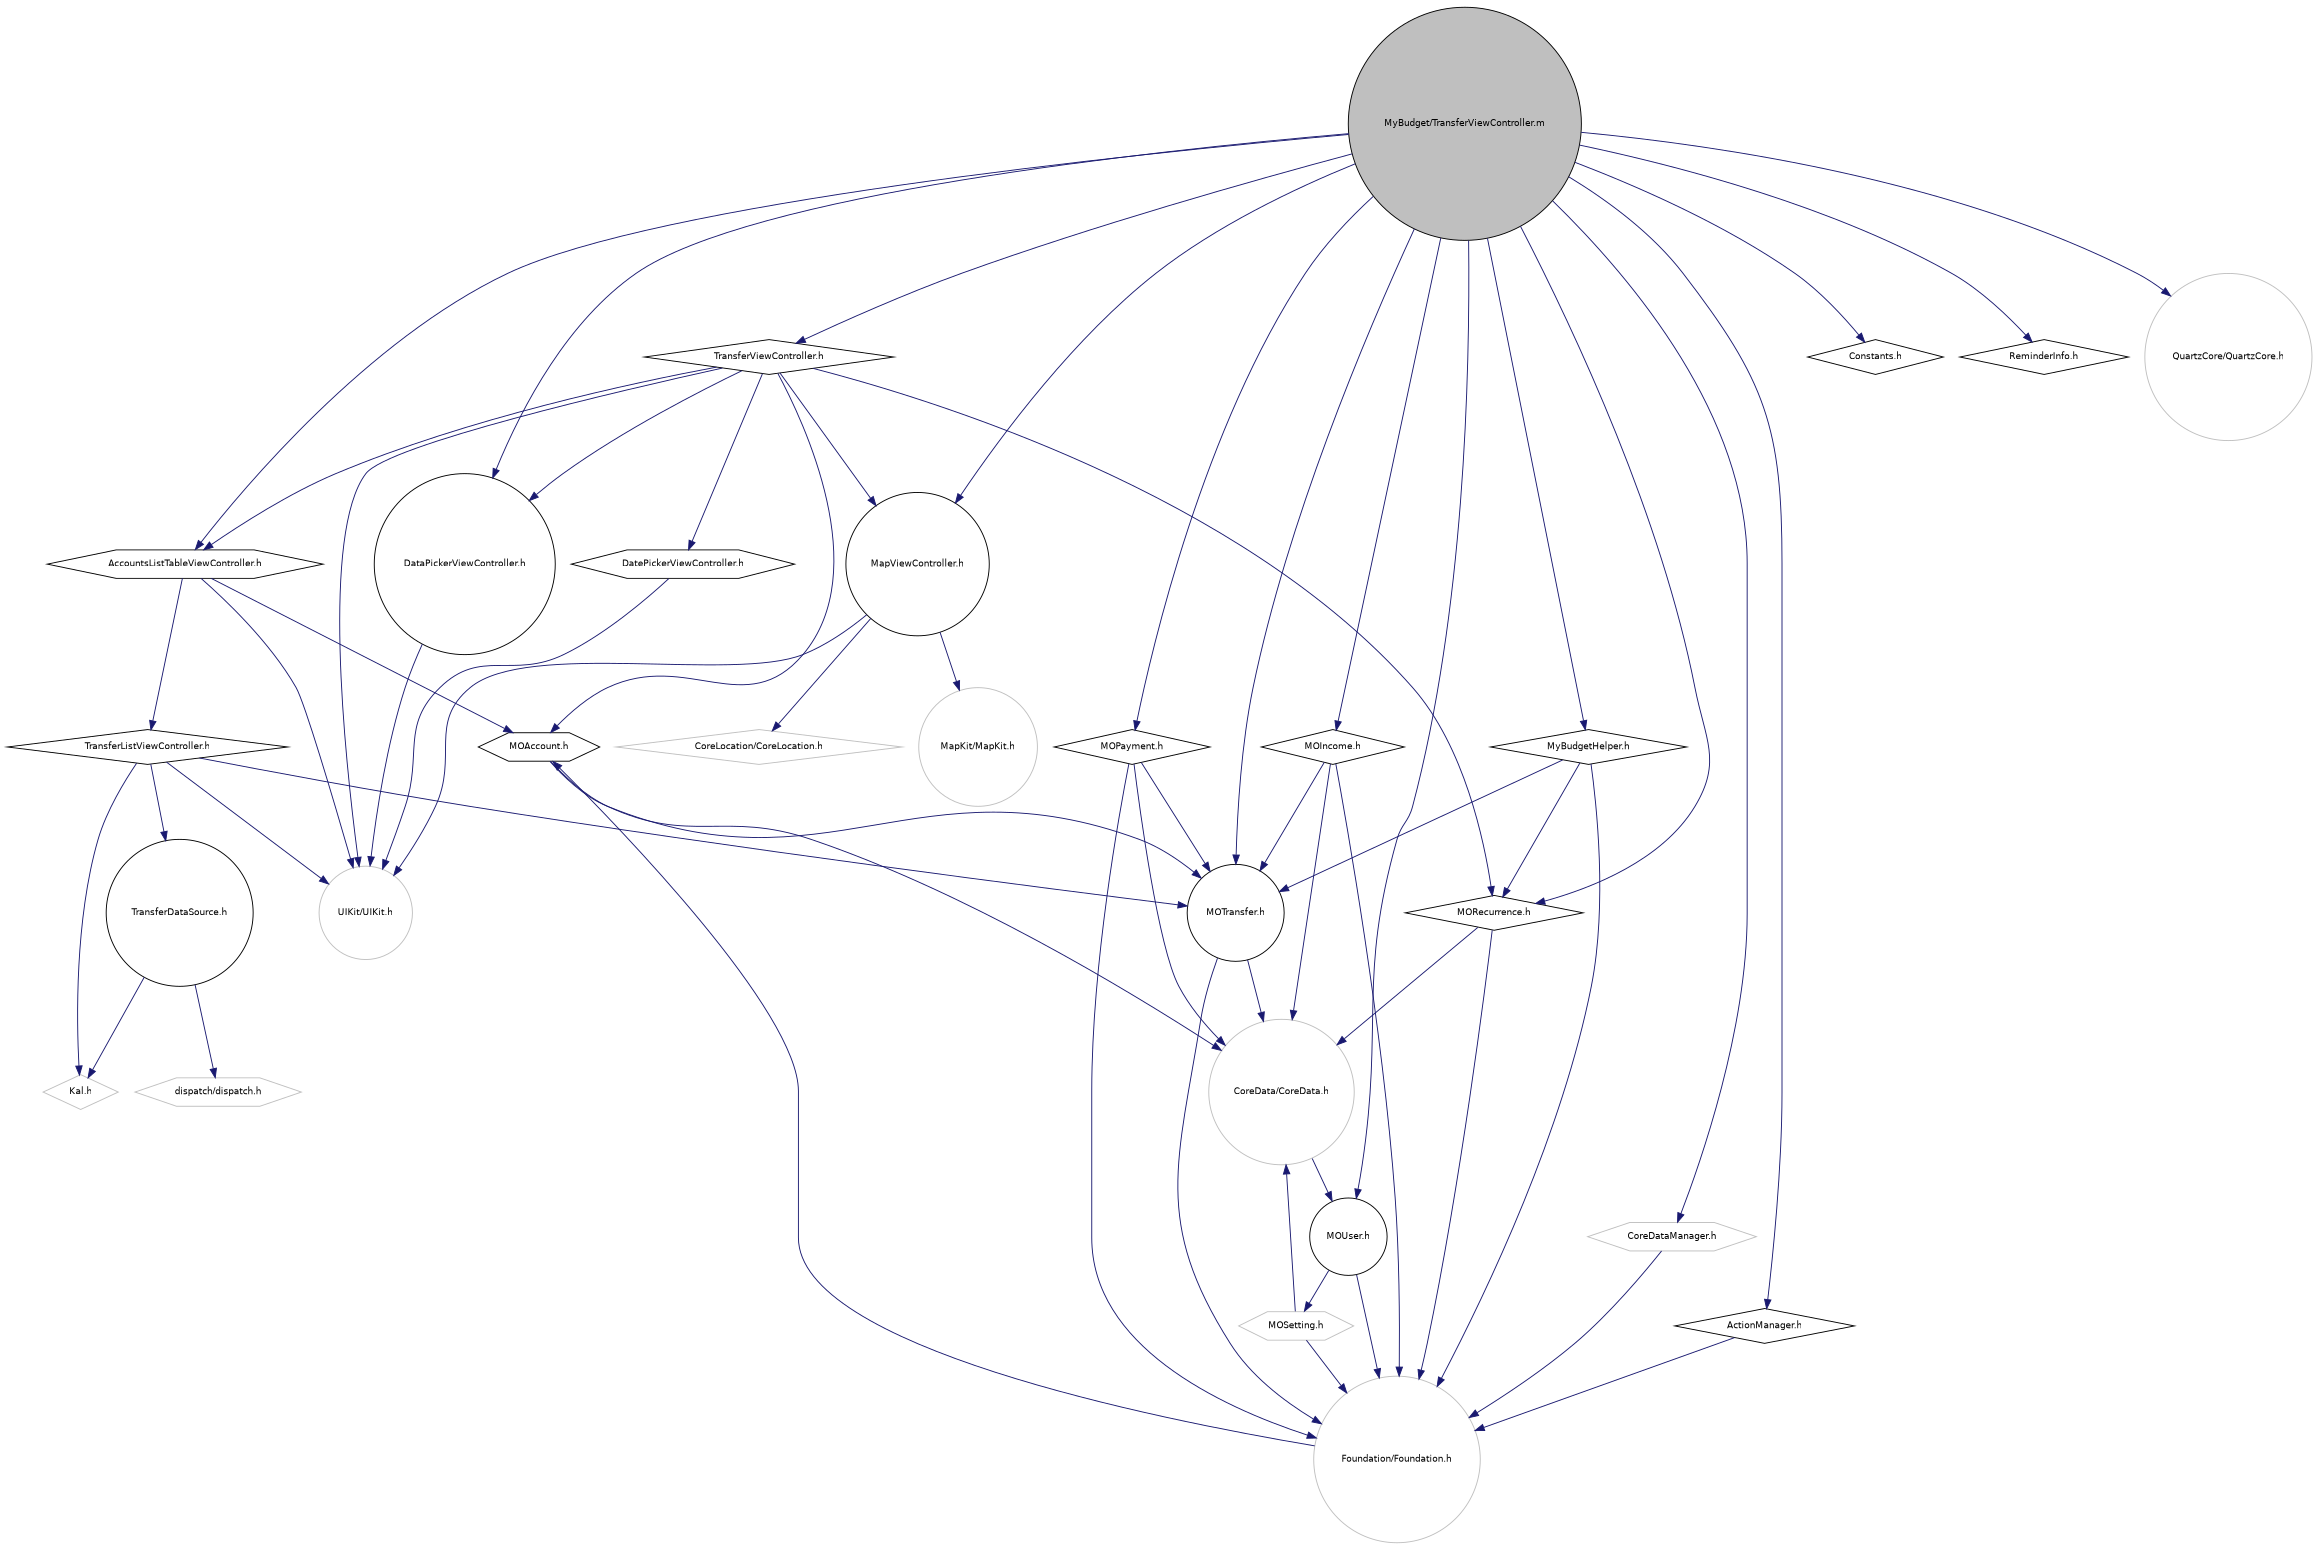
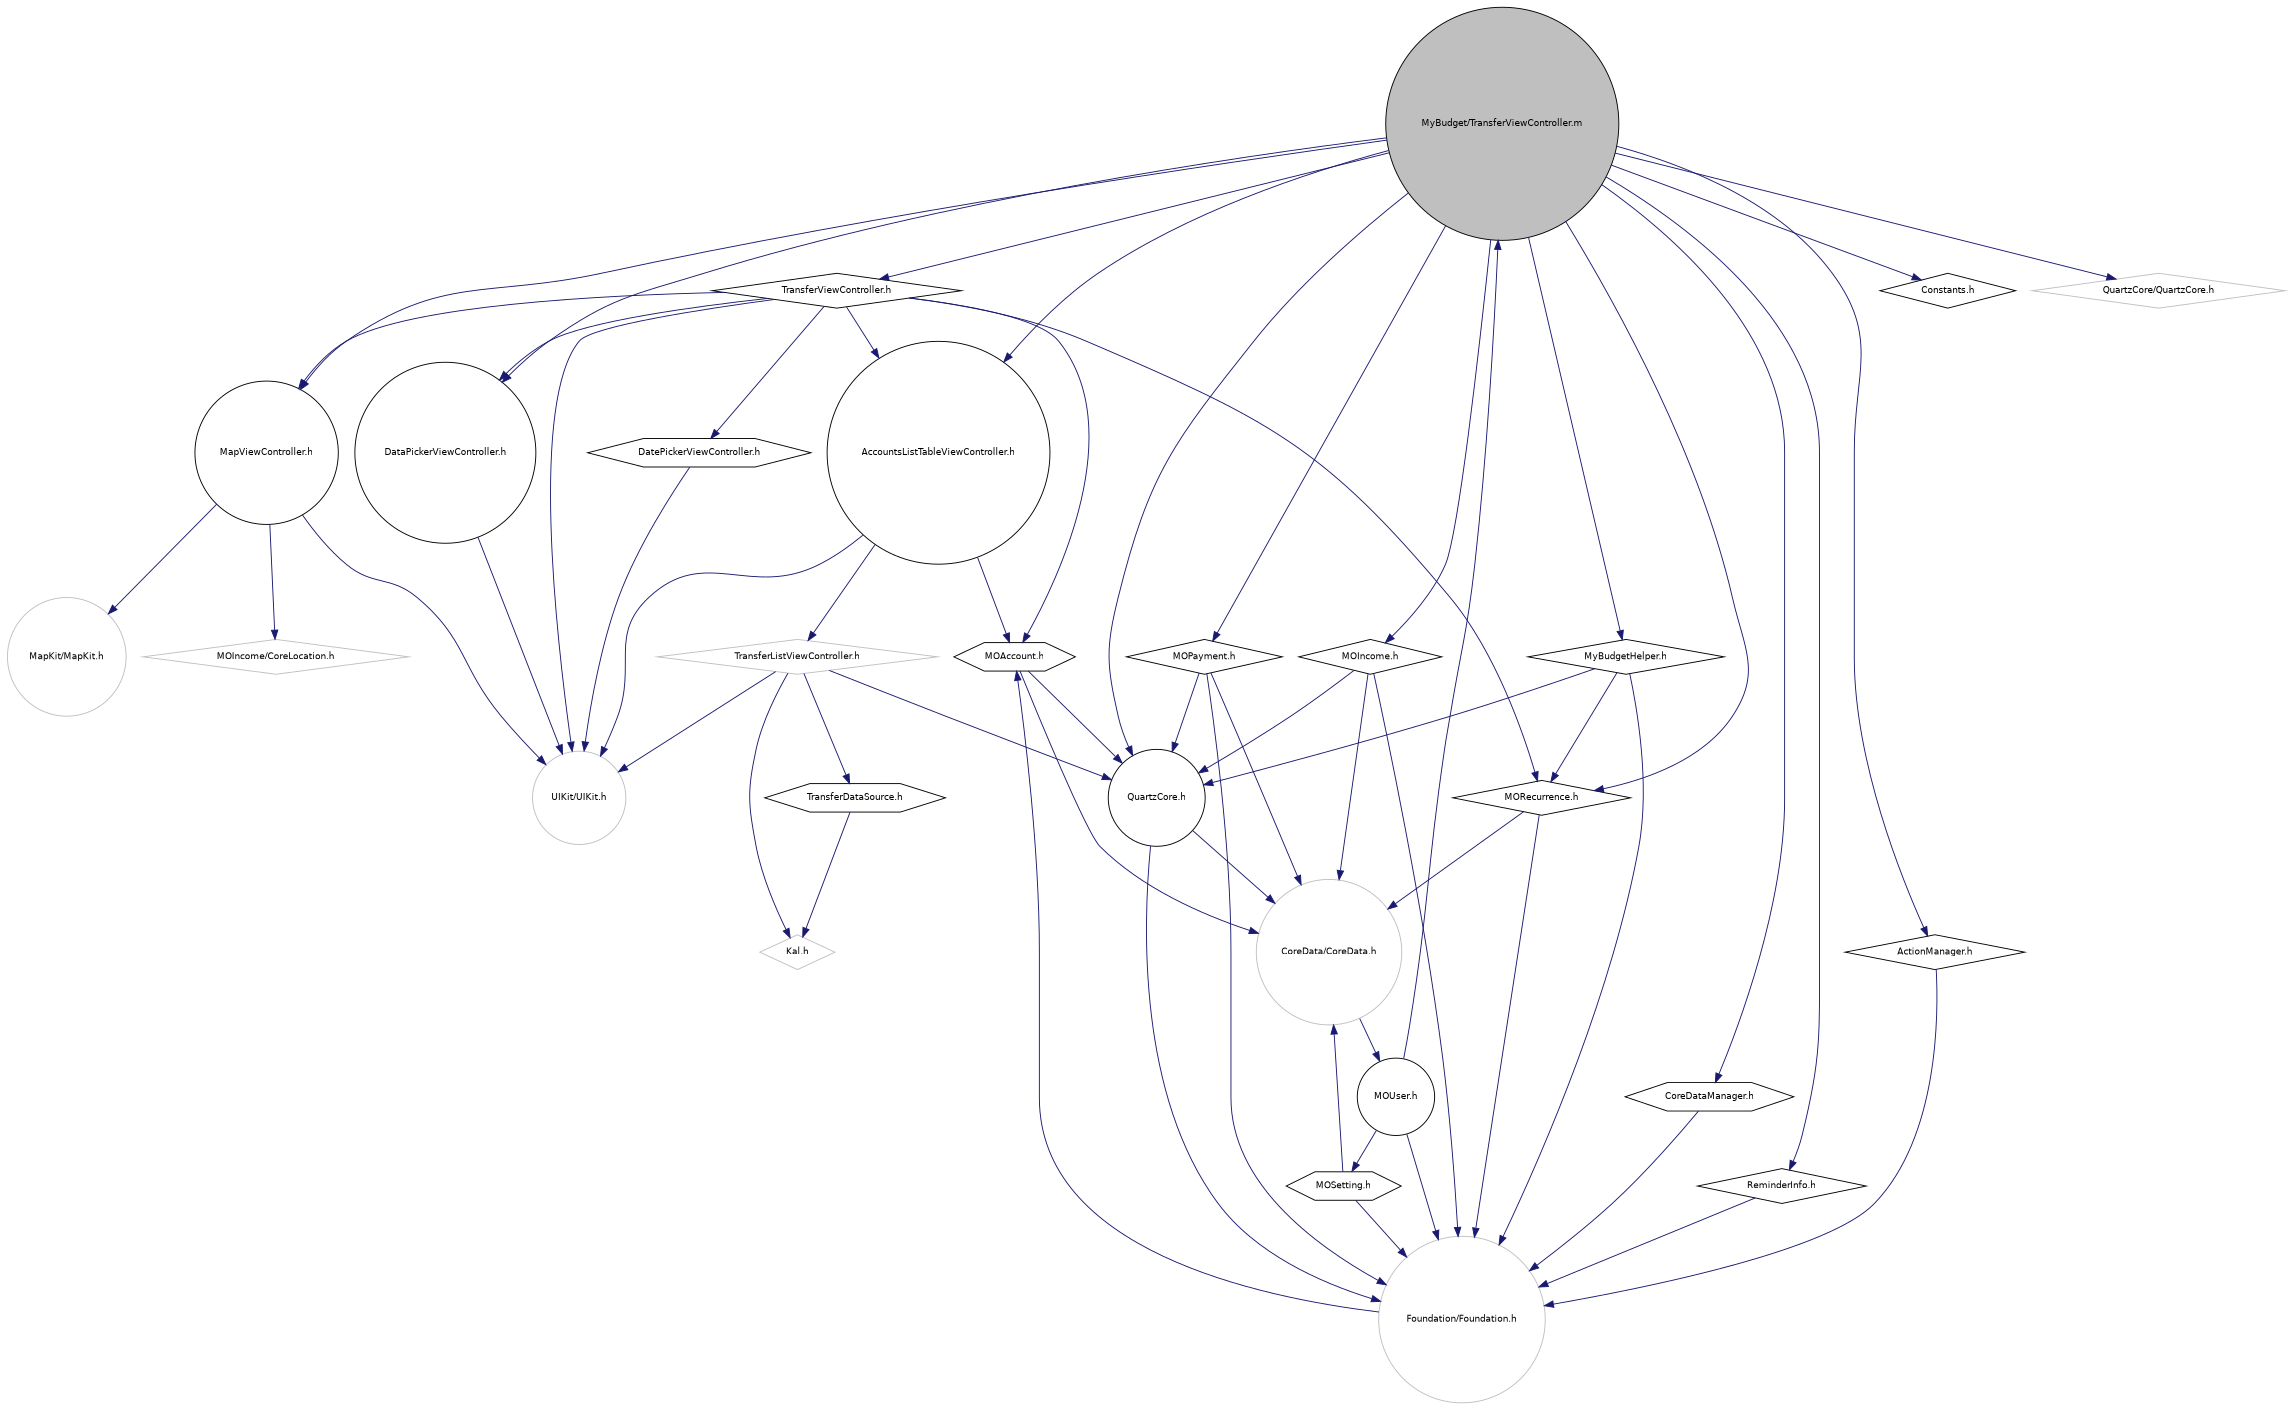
(2228, 357) -> (2159, 291)
(185, 564) -> (939, 453)
(1436, 695) -> (1461, 655)
(148, 747) -> (797, 657)
(759, 747) -> (276, 657)
(180, 913) -> (855, 798)
(1236, 913) -> (1157, 798)
(218, 1092) -> none
(1672, 1237) -> (1709, 1097)
none -> (1651, 1241)
(1296, 1326) -> (1344, 1186)
